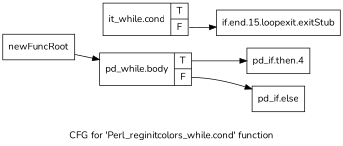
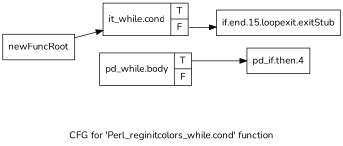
(84, 56) -> (86, 35)
(278, 99) -> none
